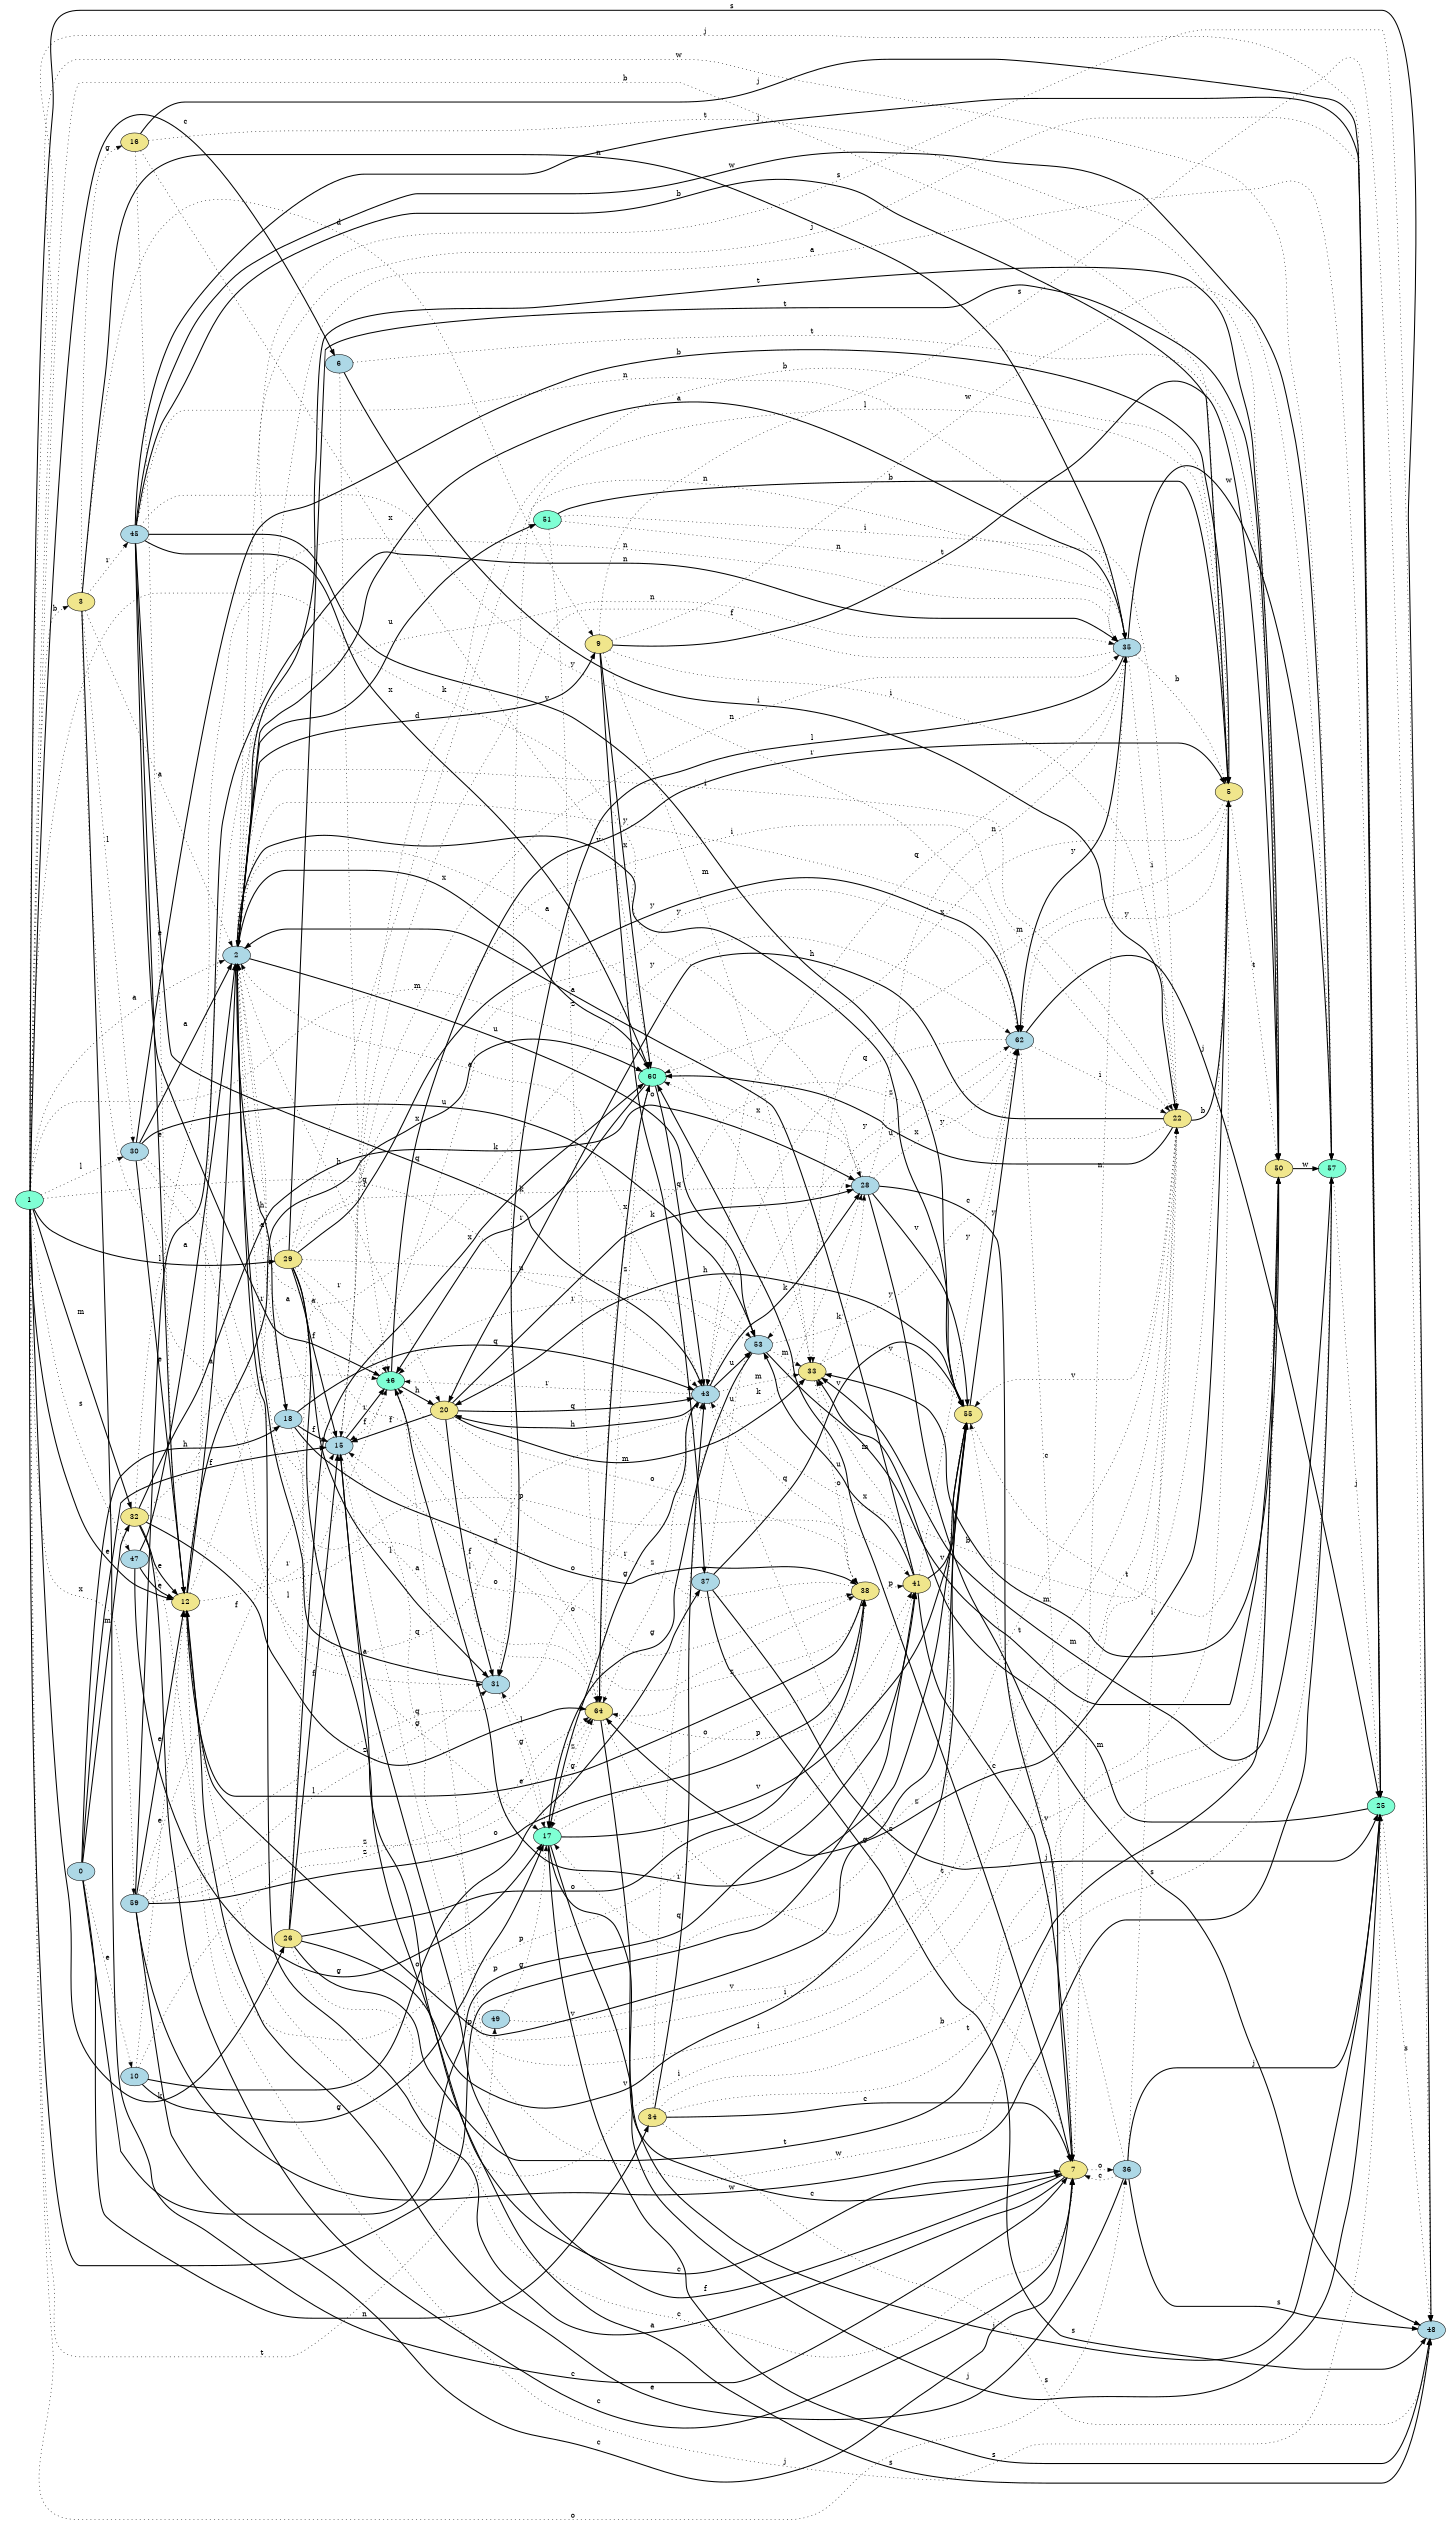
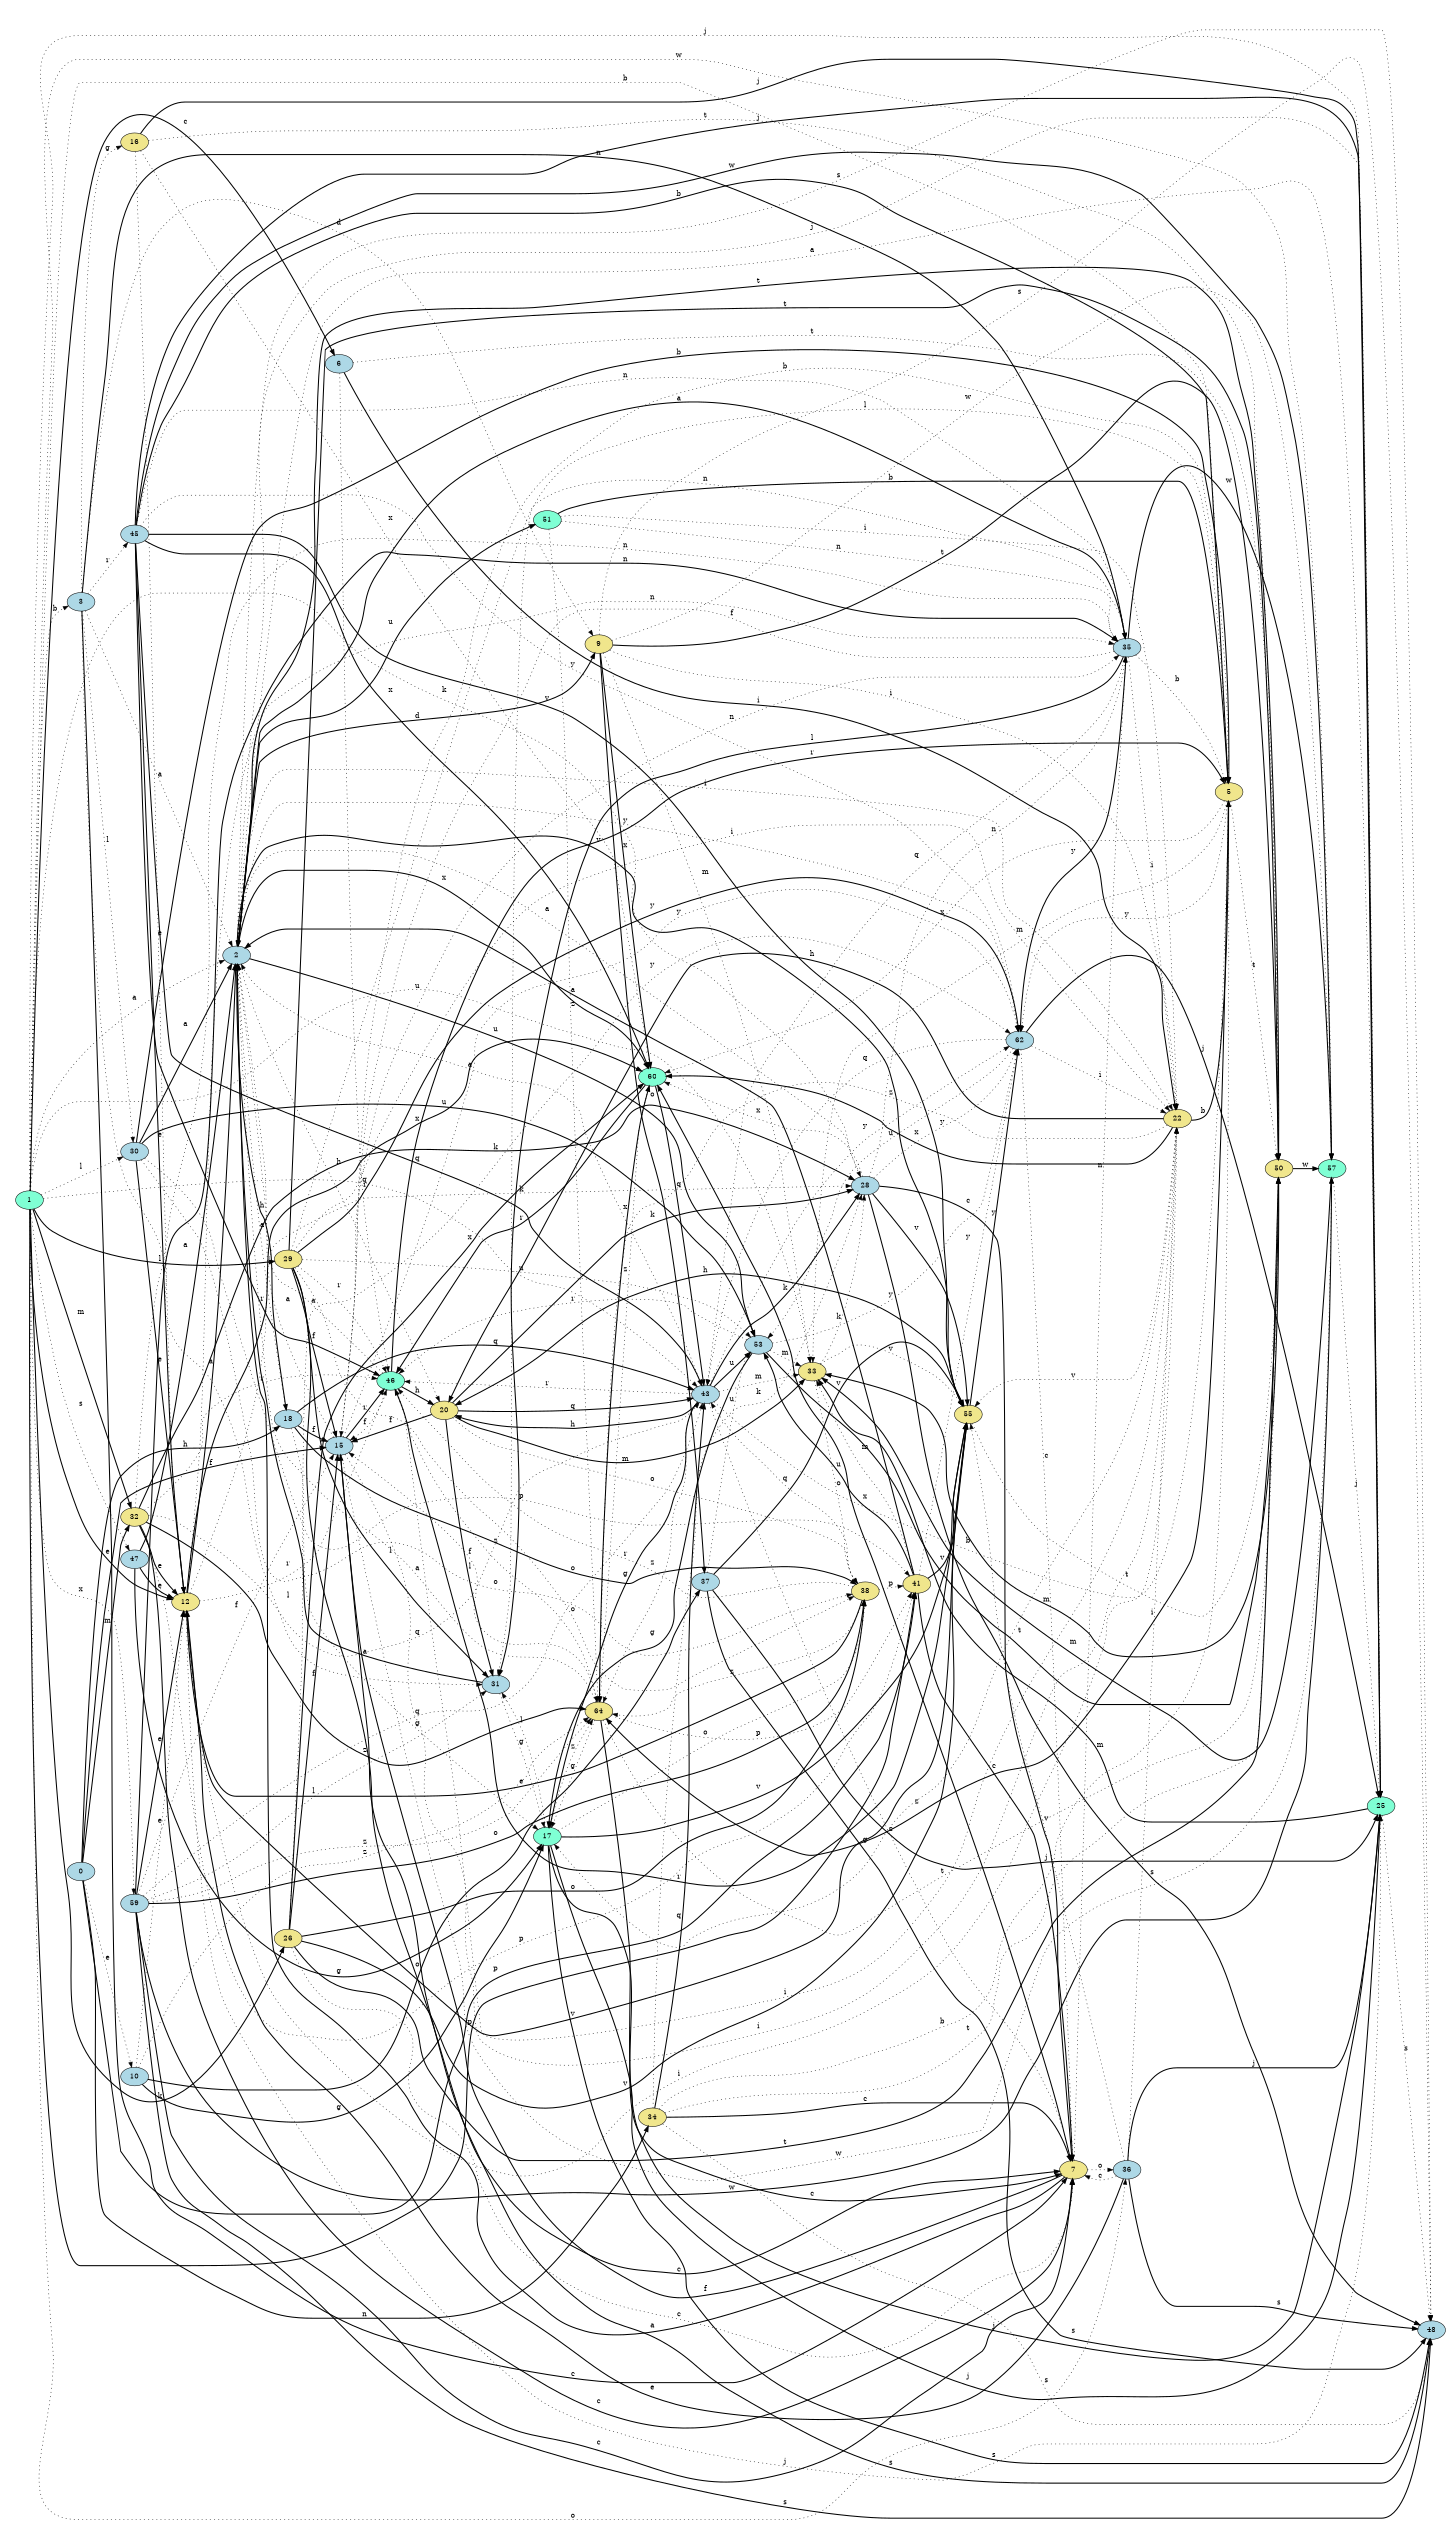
(1288, 10) -> (687, 2488)
(81, 602) -> (81, 602)
(418, 986) -> (418, 986)
(496, 2019) -> none
